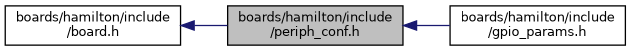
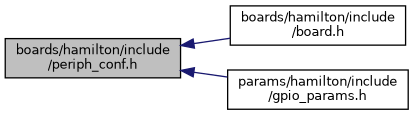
(211, 26) -> (212, 41)
(538, 26) -> (318, 90)
